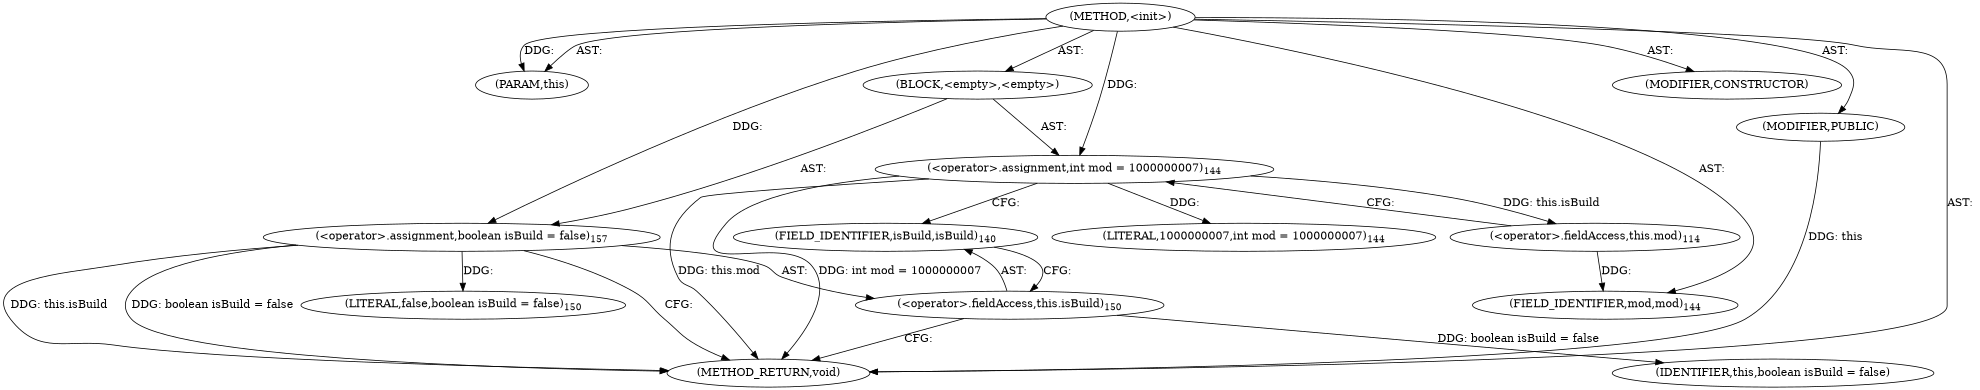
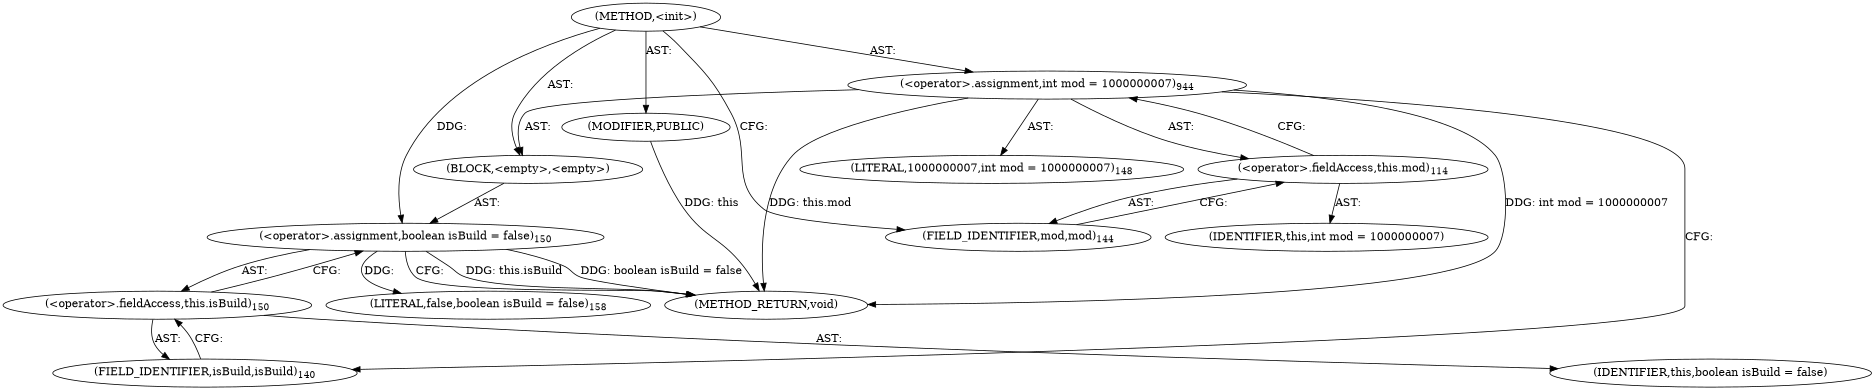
(532, 85) -> none
(1124, 85) -> (885, 51)
(1727, 85) -> none
(1023, 125) -> (673, 97)
(1213, 168) -> (1185, 84)
(1714, 169) -> (756, 127)
(1186, 203) -> (1043, 127)
(1551, 203) -> (1183, 127)
none -> (1176, 204)
(599, 236) -> (543, 236)
(1376, 236) -> (1124, 168)
none -> (1327, 237)
(1618, 271) -> (1143, 203)
(573, 304) -> (598, 304)
(1911, 324) -> none
(892, 338) -> (284, 274)
(1519, 339) -> (831, 339)
